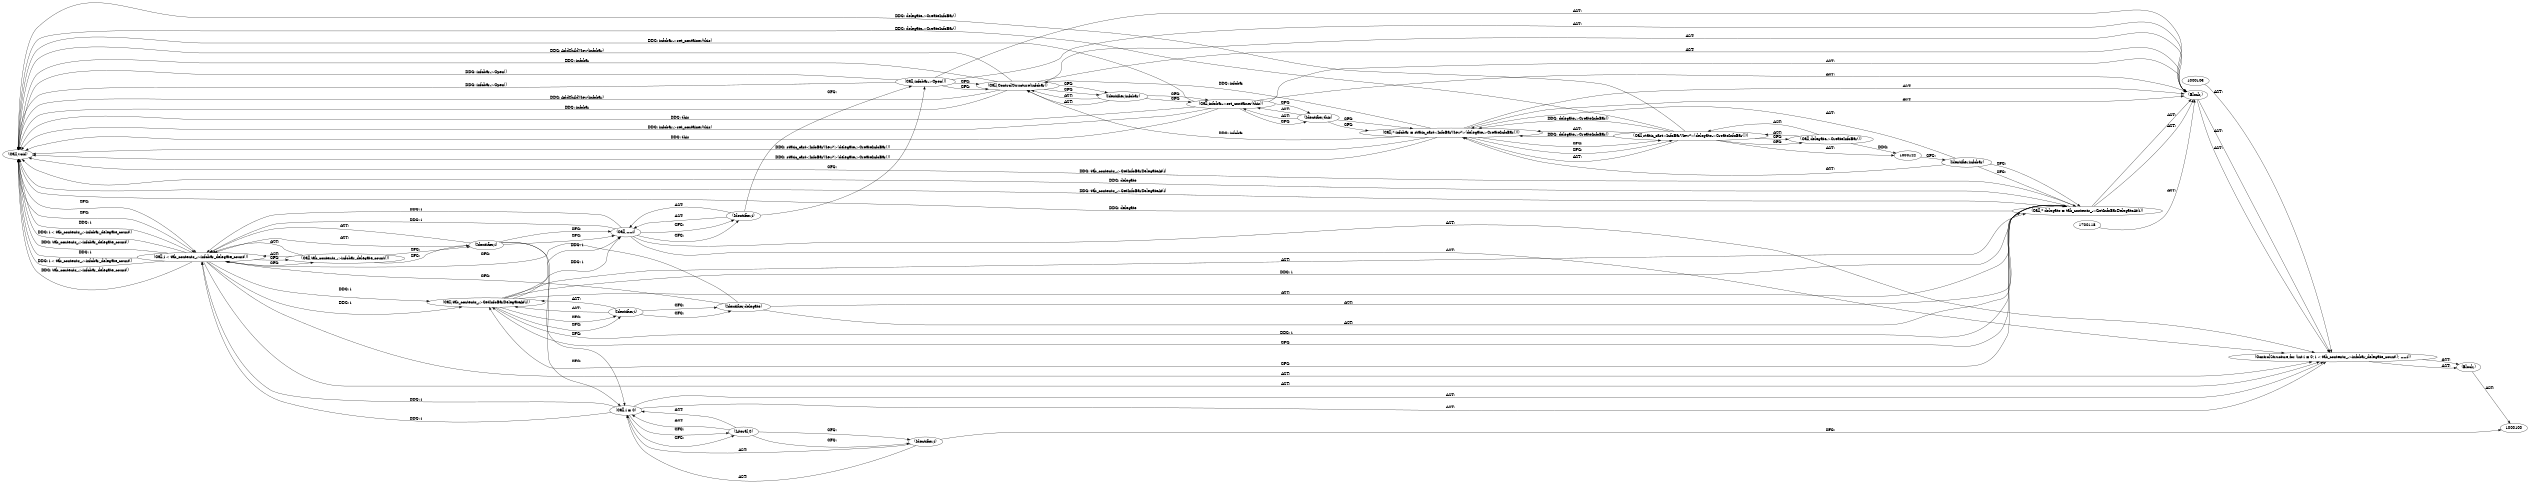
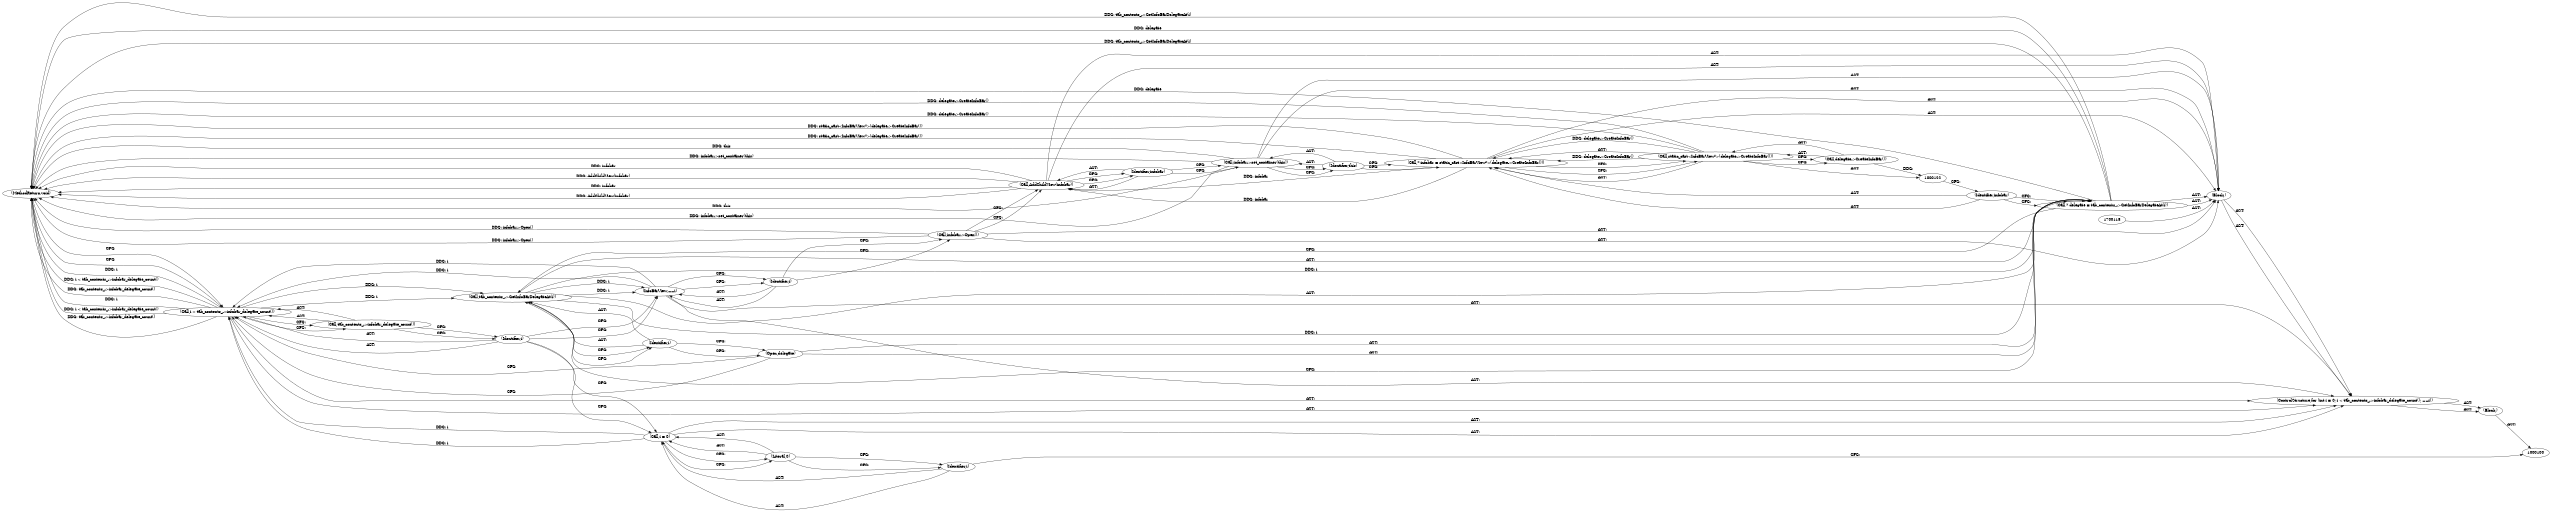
(2196, 81) -> none
(1018, 86) -> (1046, 185)
(18, 155) -> (31, 193)
(626, 232) -> (660, 291)
(744, 307) -> (781, 354)
